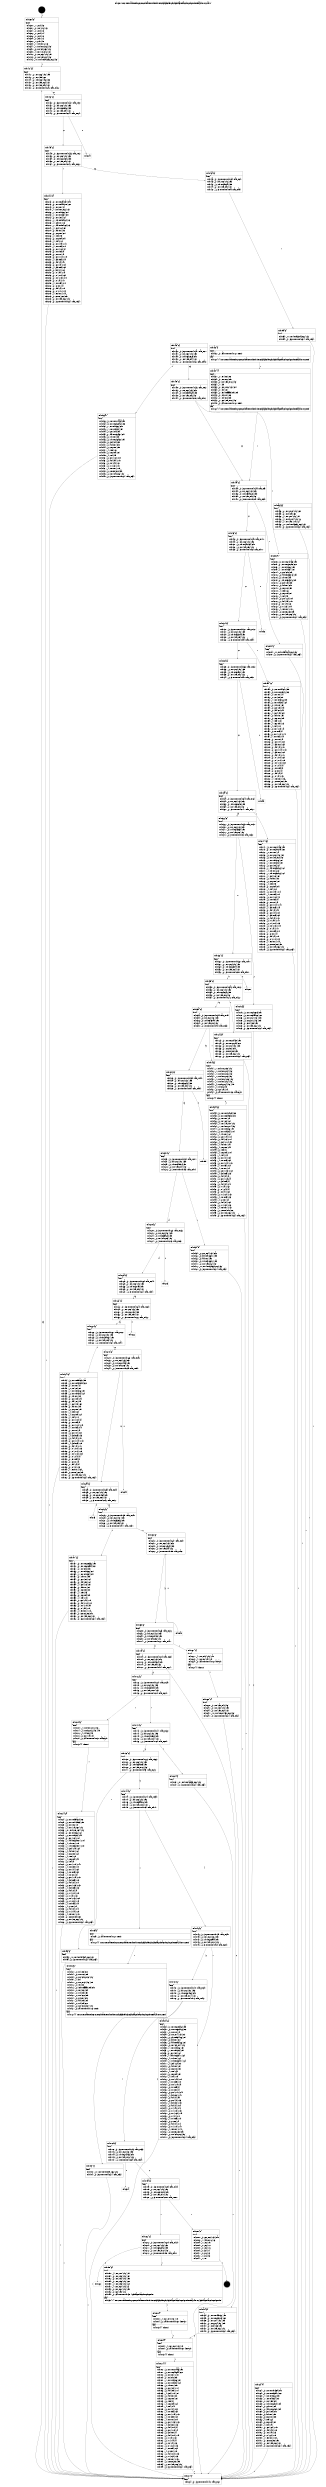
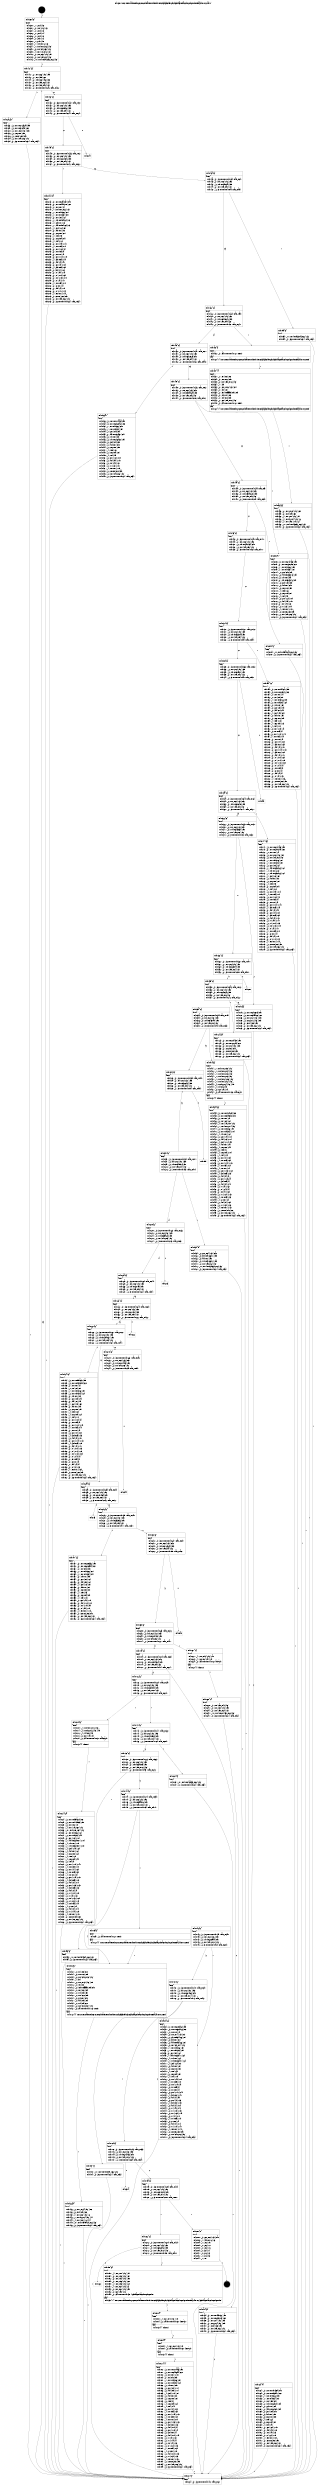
none -> (22, 131)
none -> (224, 316)
(254, 446) -> (285, 456)
(262, 632) -> none
(217, 1003) -> (237, 1002)
(226, 1103) -> (224, 1103)
(182, 1121) -> (179, 1122)
(111, 1426) -> (99, 1413)
(166, 1596) -> (174, 1592)
(175, 1868) -> (112, 1899)
none -> (84, 2215)
(194, 2335) -> (210, 2403)
